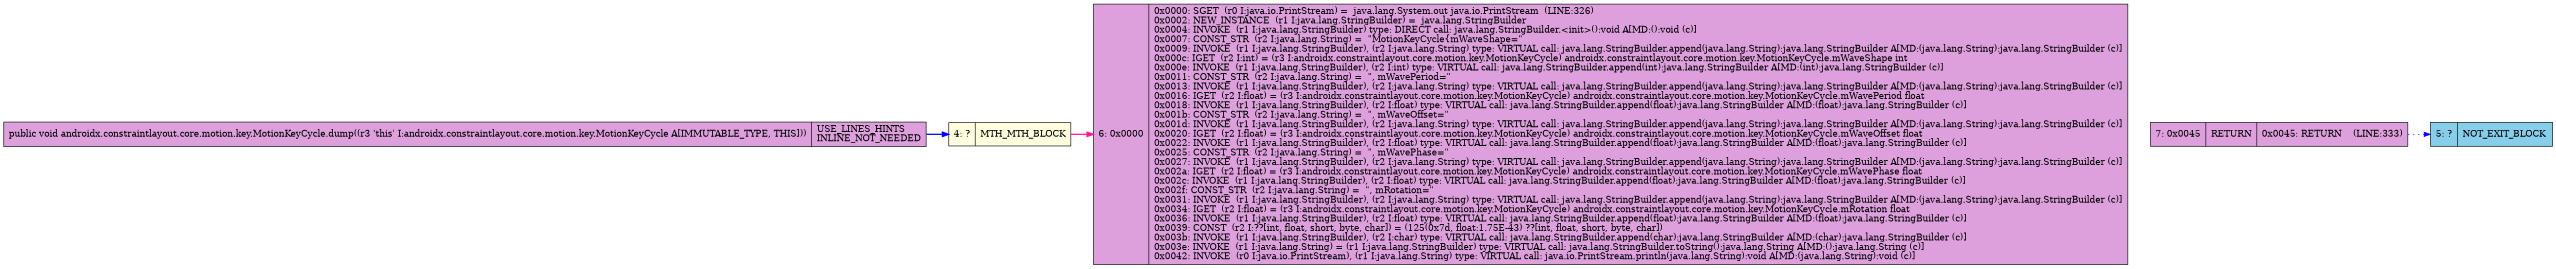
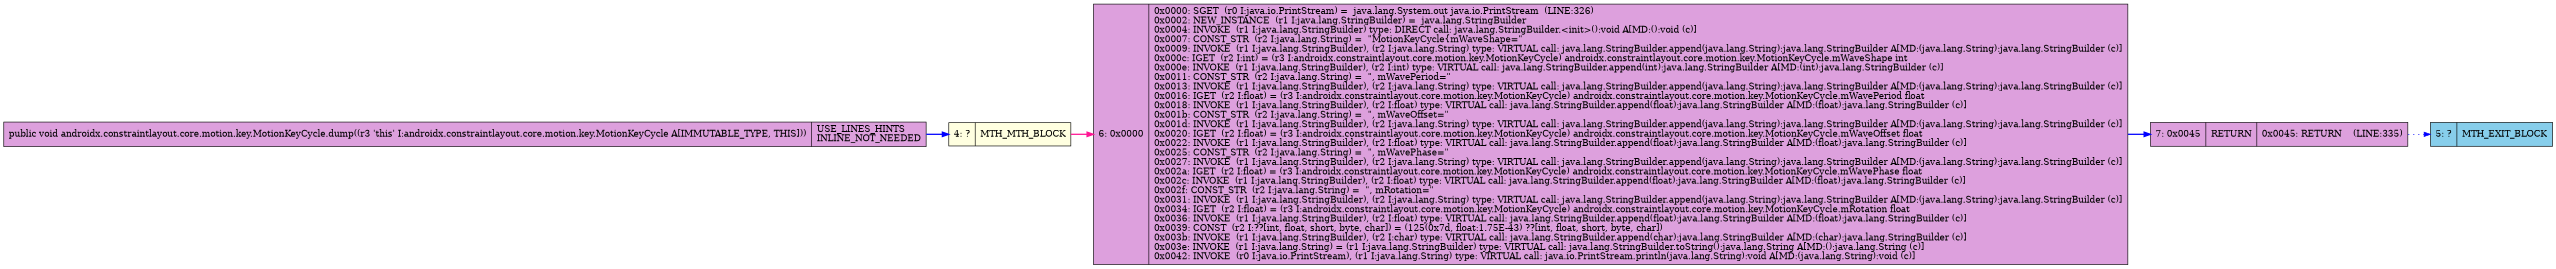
none -> (2136, 134)
(2332, 134) -> (2332, 134)
(2504, 134) -> (2505, 134)
